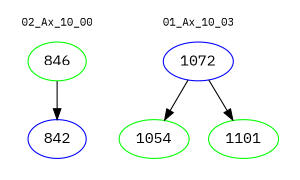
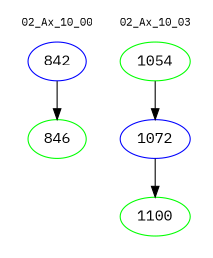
(199, 23) -> (156, 23)
(57, 95) -> (57, 95)
(179, 95) -> (155, 95)
(244, 139) -> (155, 217)
